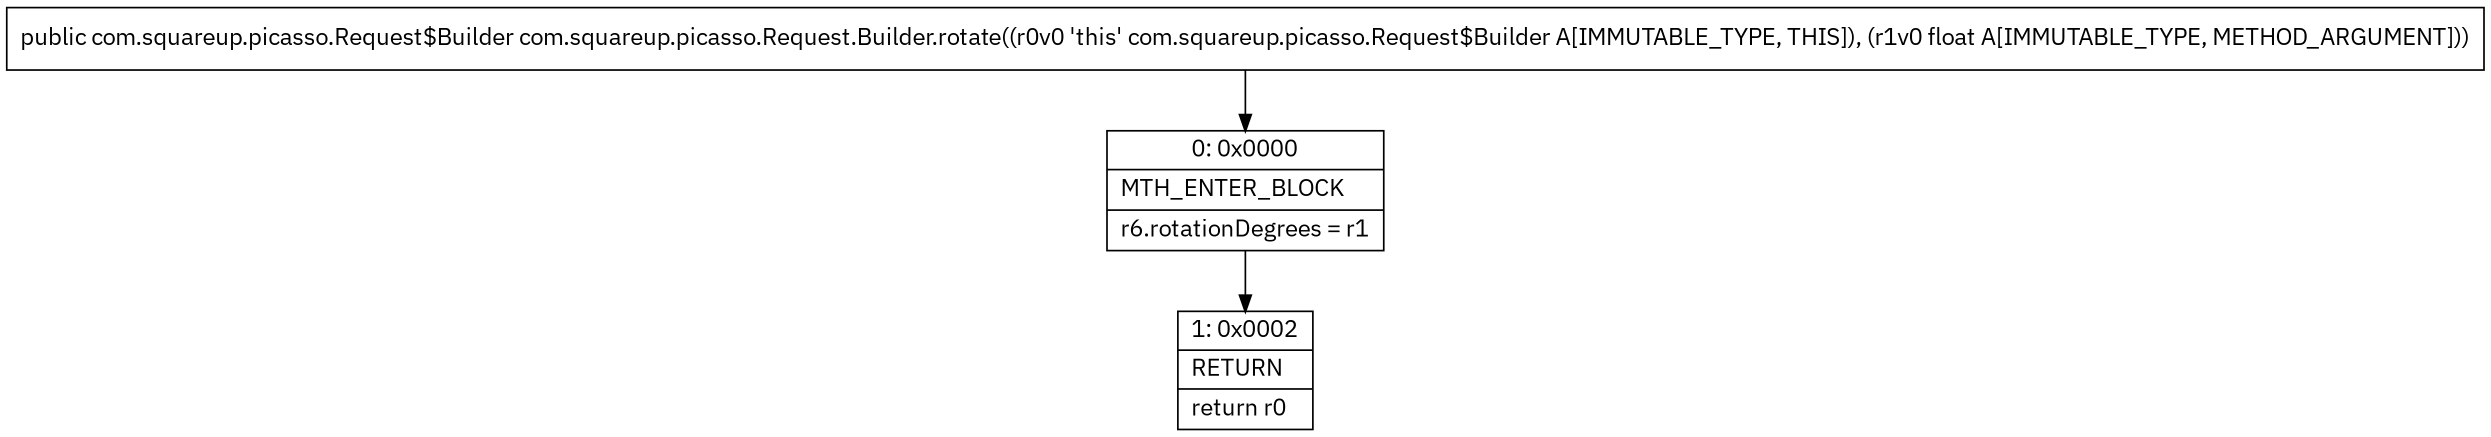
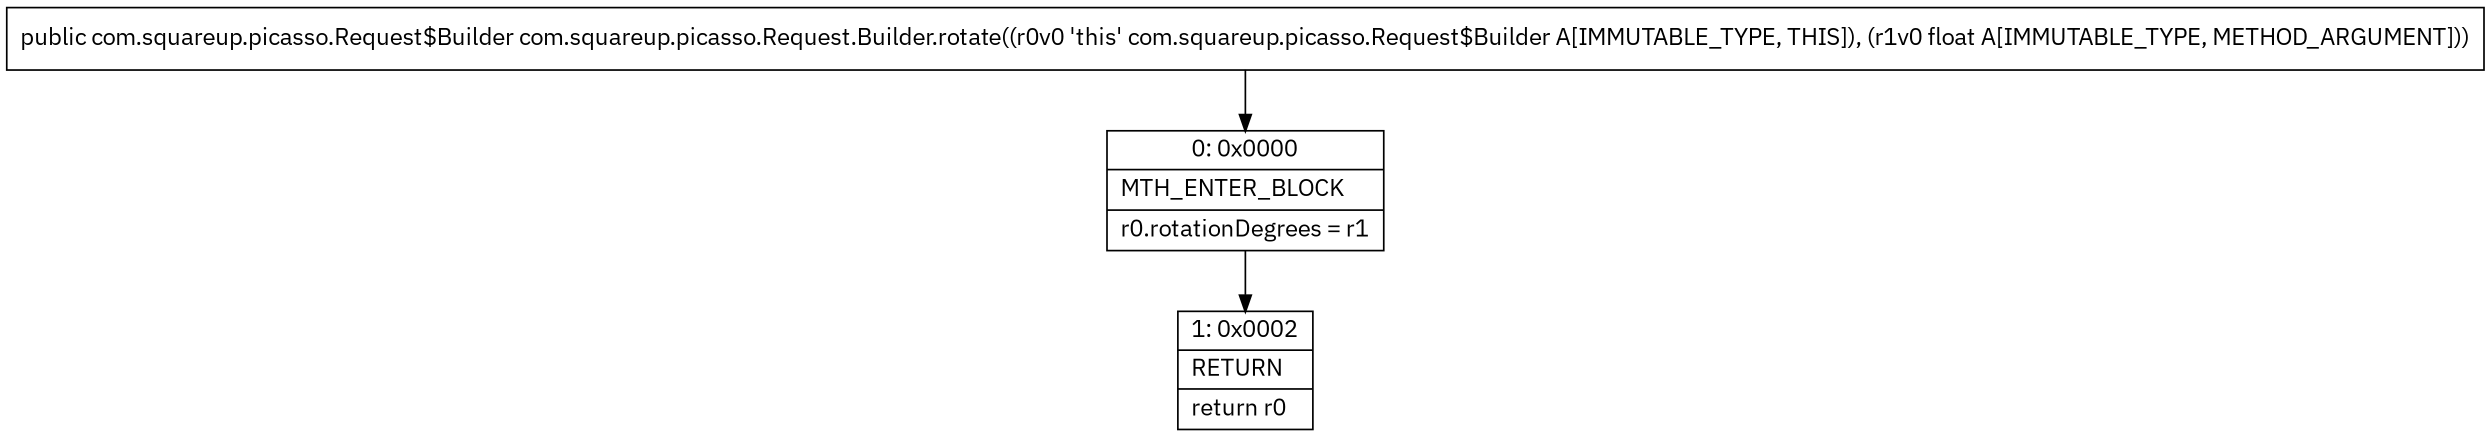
(1245, 230) -> (1245, 230)
